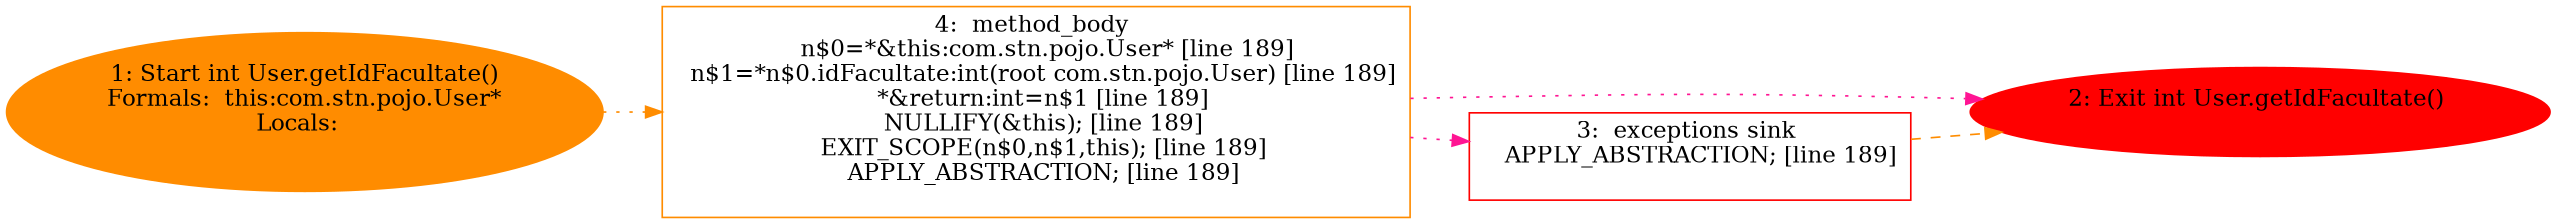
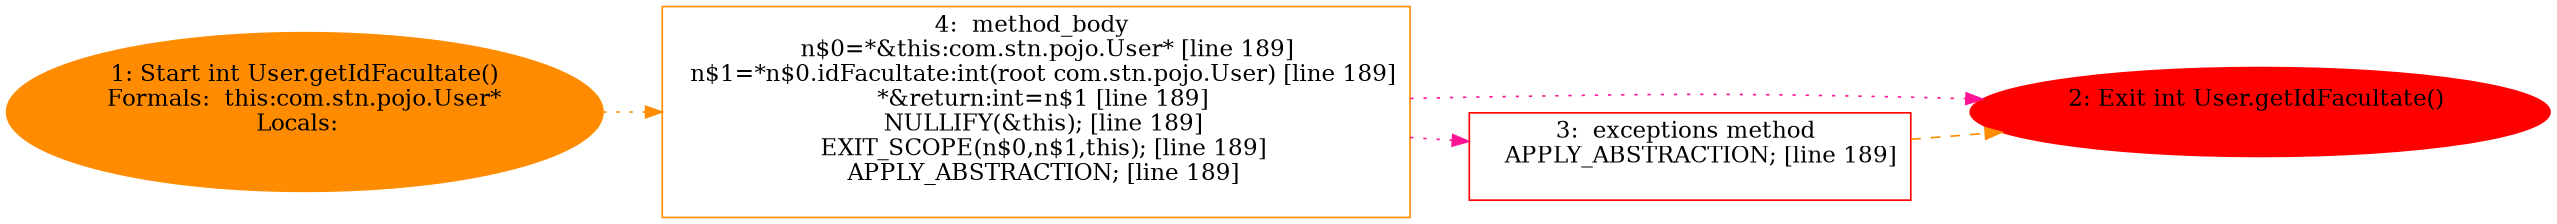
(1690, 156) -> (1690, 156)
